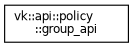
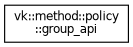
(67, 24) -> (67, 24)
